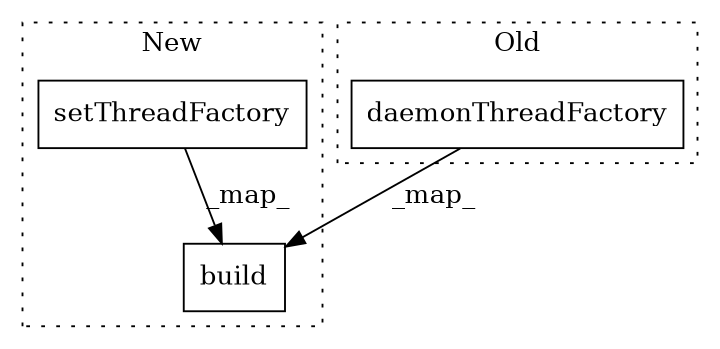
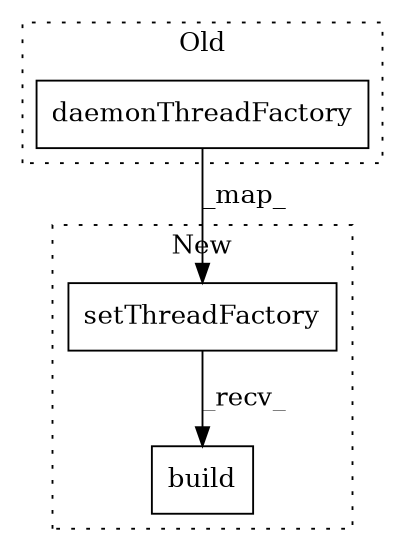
(381, 193) -> (202, 206)
(248, 196) -> (245, 398)
